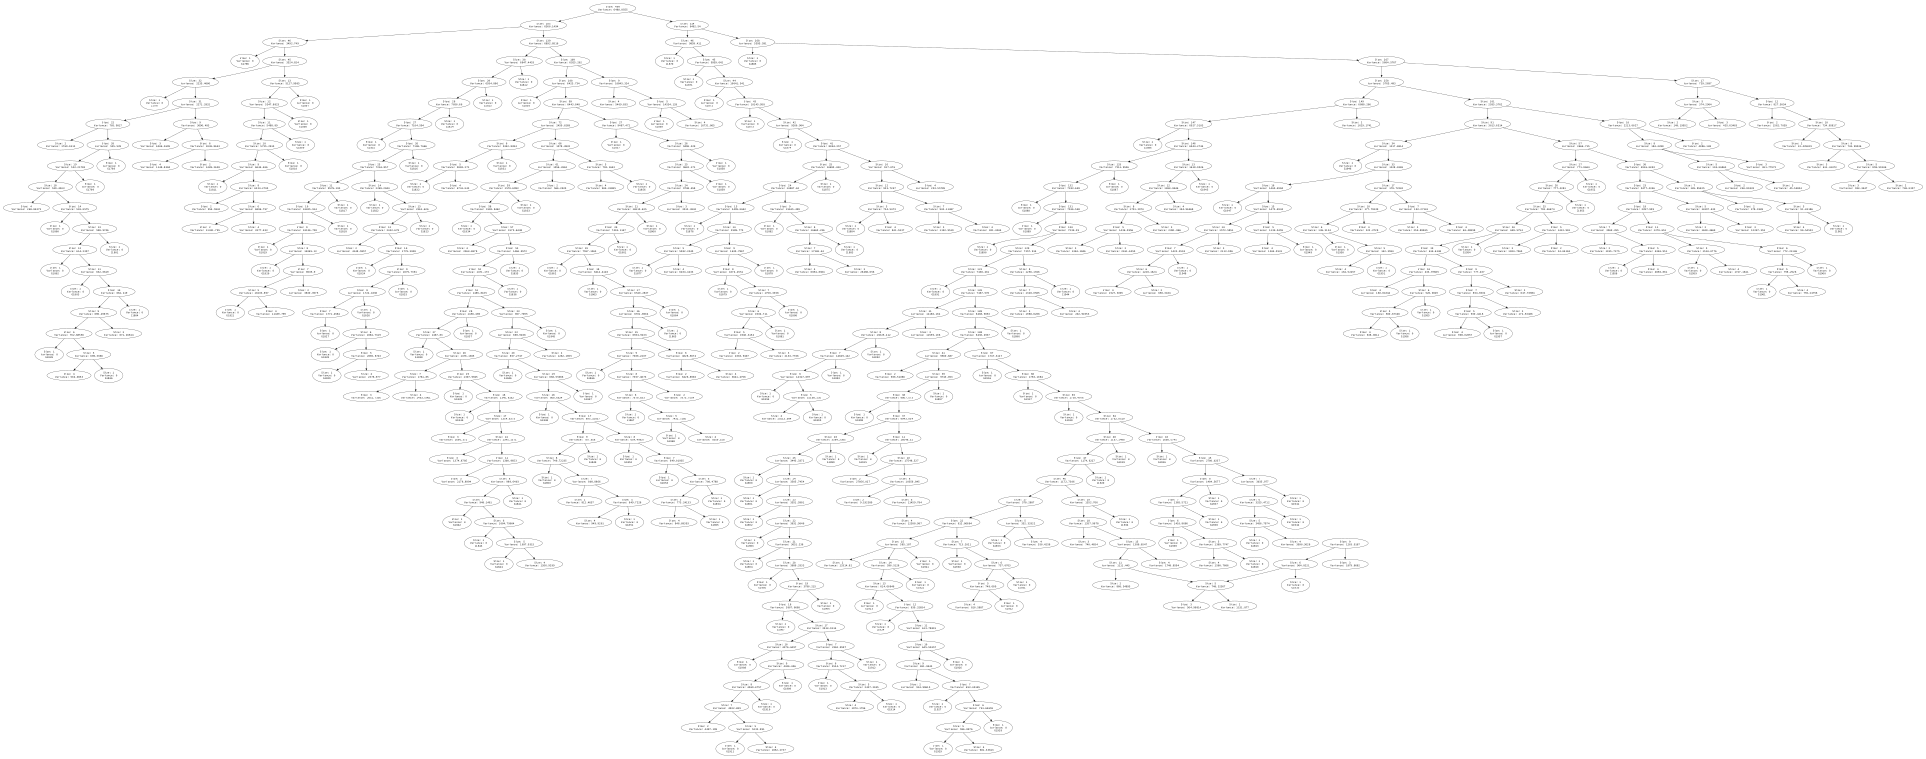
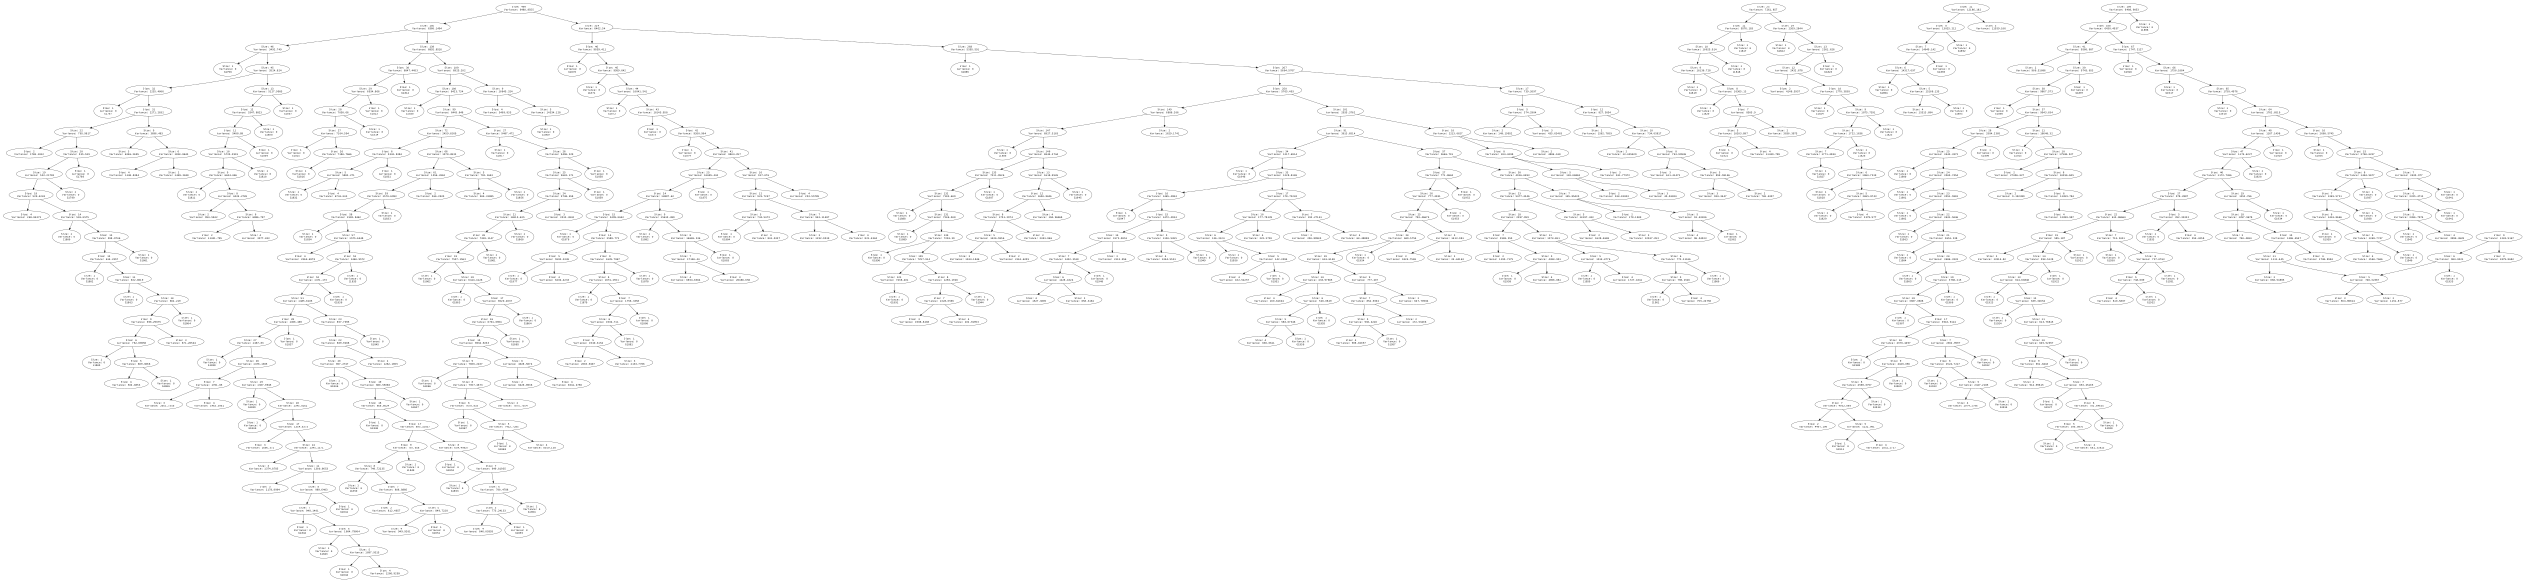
(700, 124) -> none
(394, 155) -> none
(975, 292) -> none
